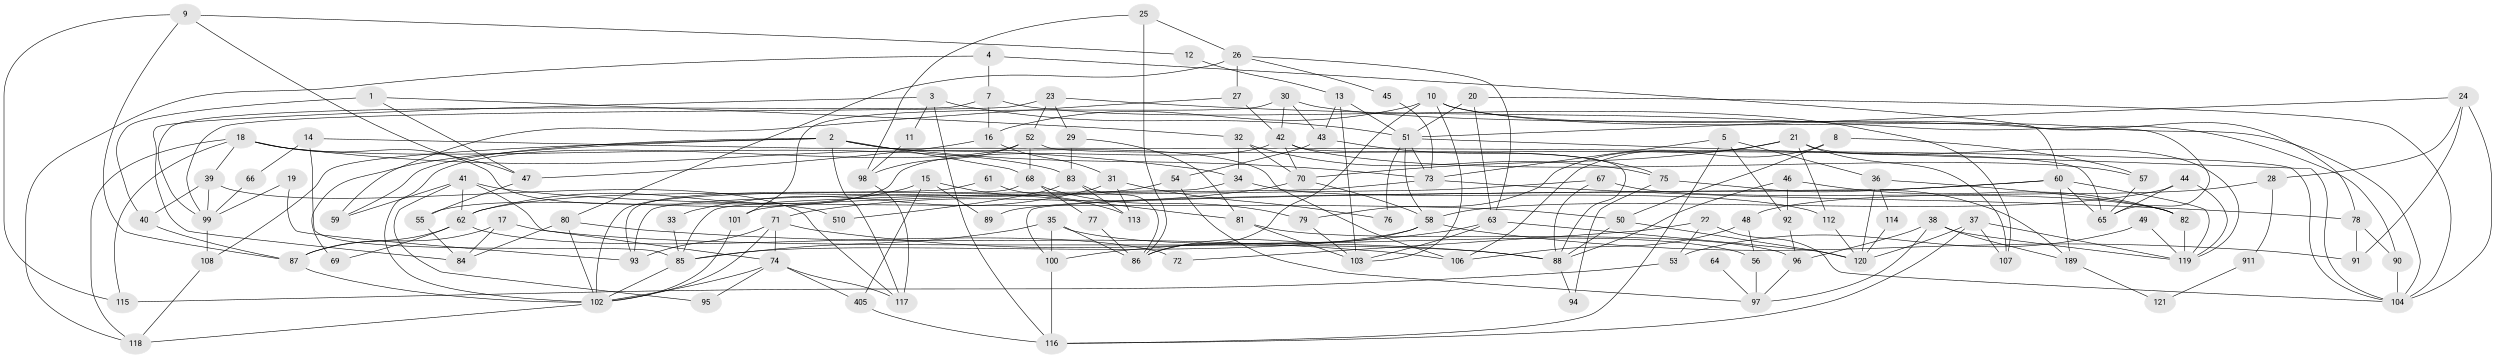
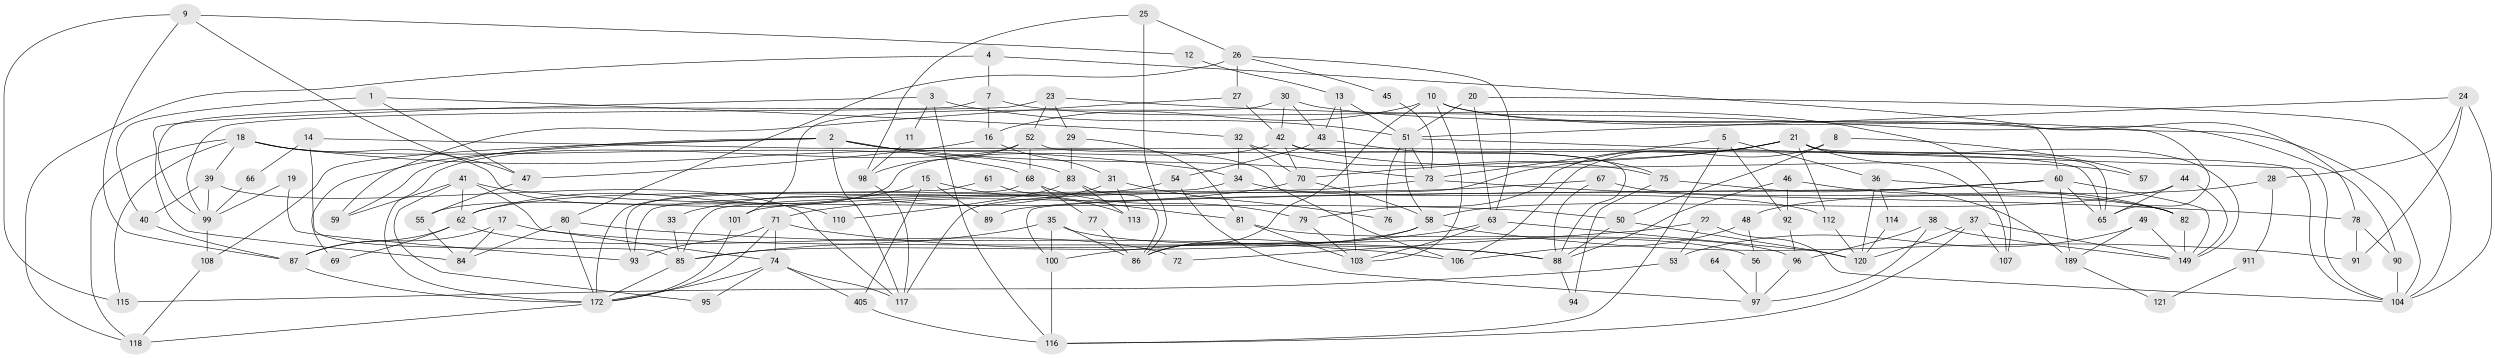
none -> (1324, 192)
(2123, 200) -> (1974, 154)
(839, 220) -> (839, 220)
(2023, 249) -> (2107, 241)
(2185, 262) -> (2185, 262)
(597, 303) -> (597, 303)
